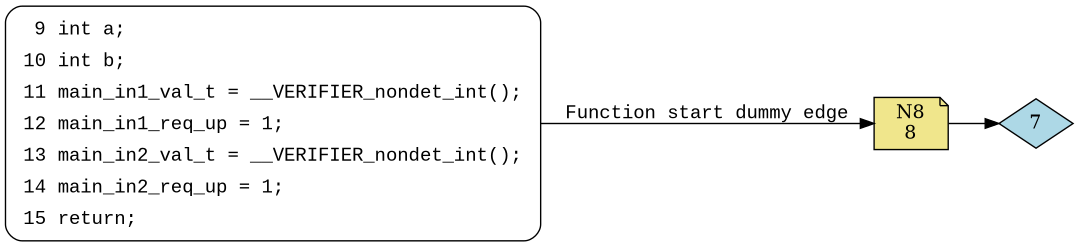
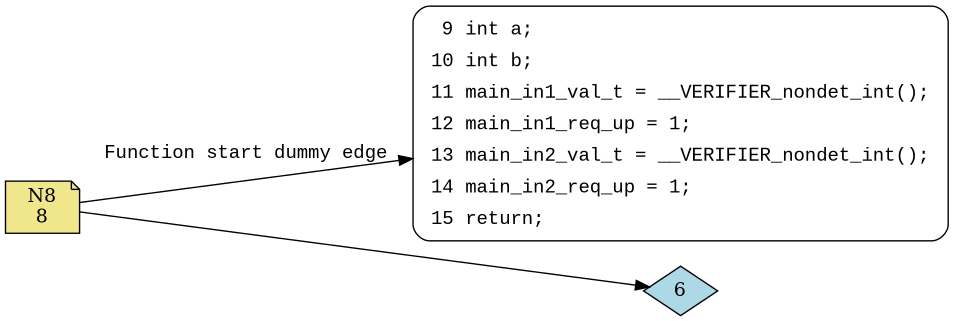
(700, 124) -> (239, 181)
(1036, 124) -> (681, 291)
